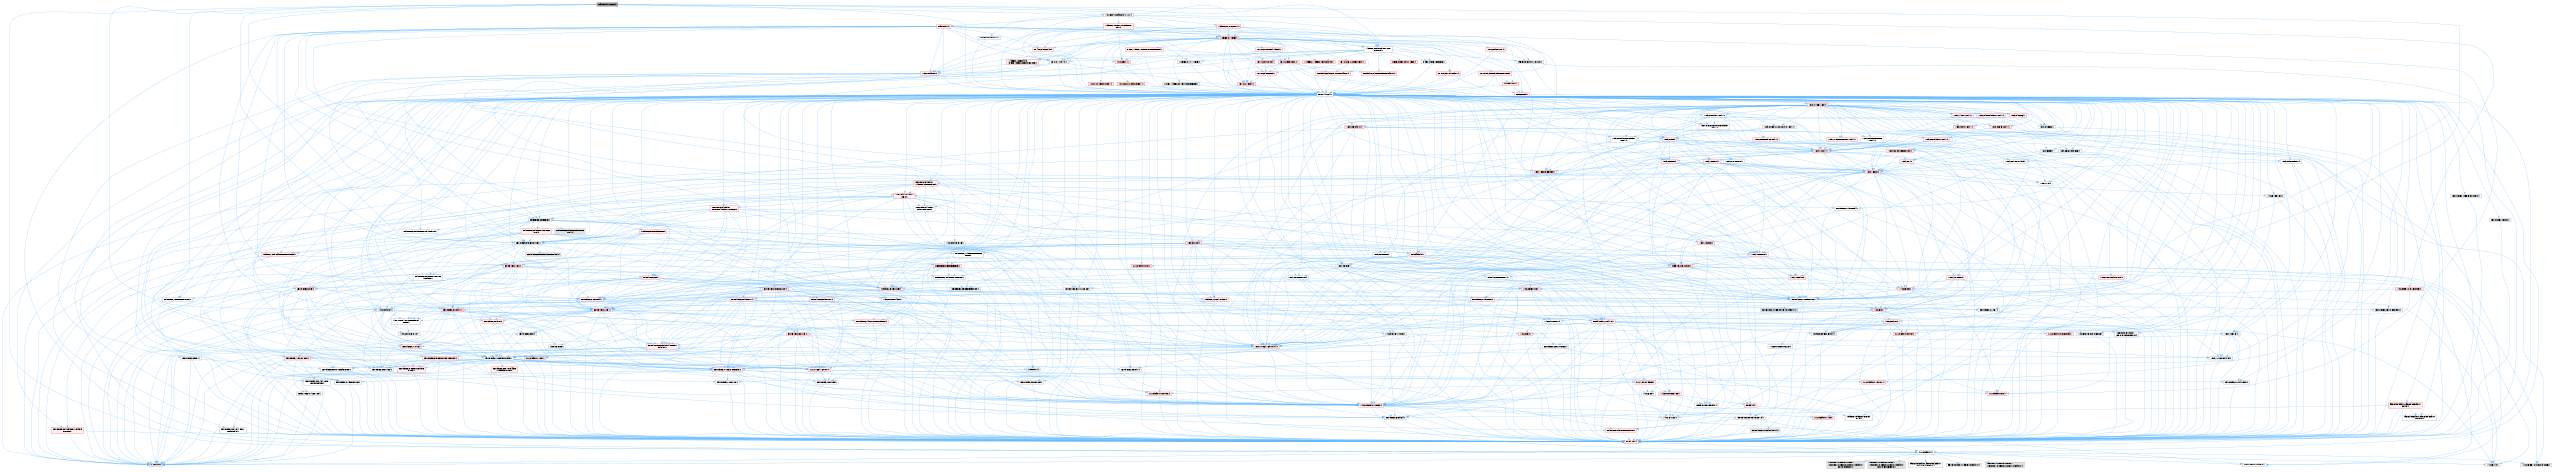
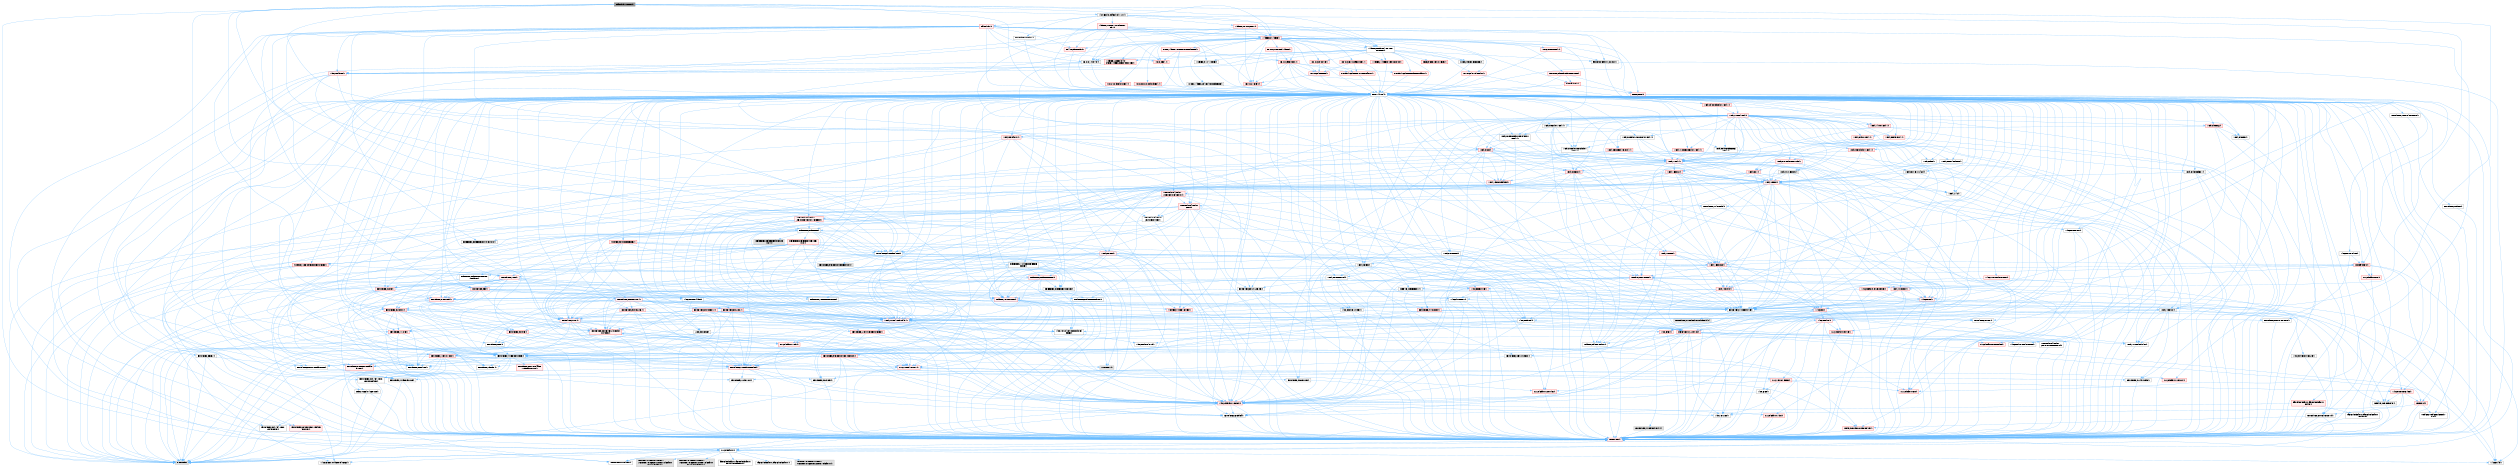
(1496, 49) -> (1551, 49)
(1901, 109) -> (1727, 110)
none -> (438, 123)
(926, 183) -> (1173, 194)
(1201, 331) -> (1259, 324)
